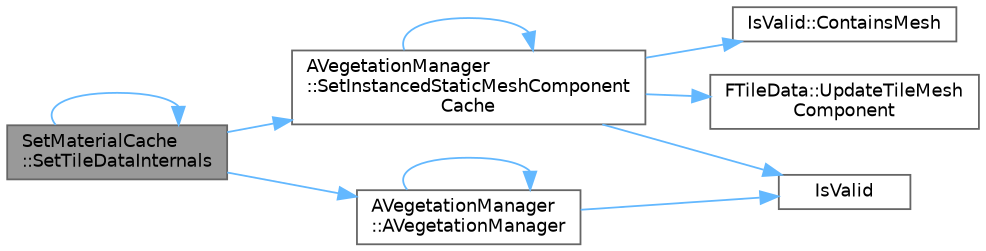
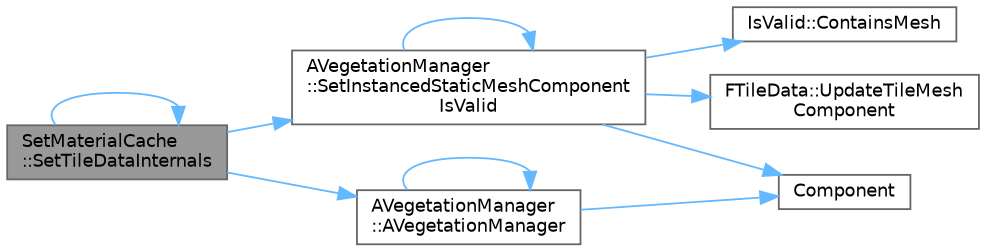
(469, 87) -> (469, 87)
(845, 192) -> (845, 192)
